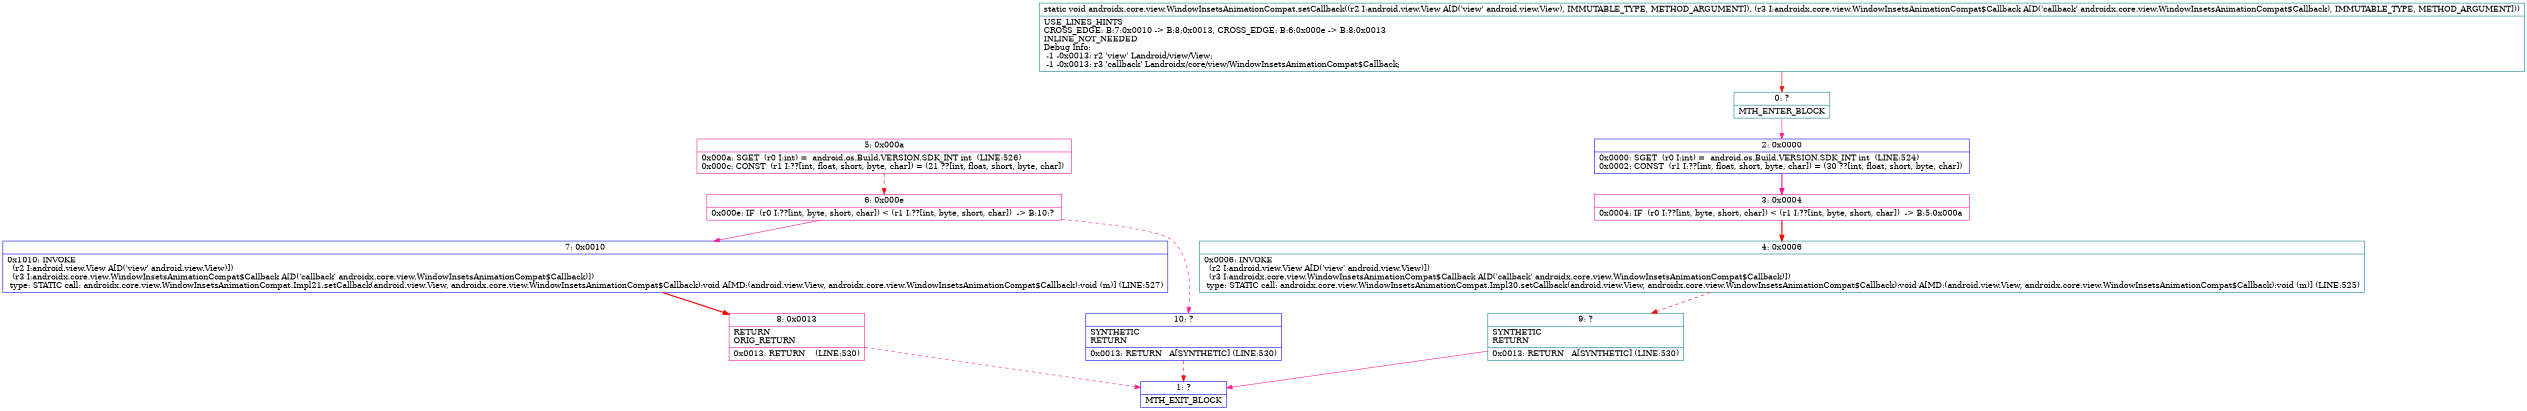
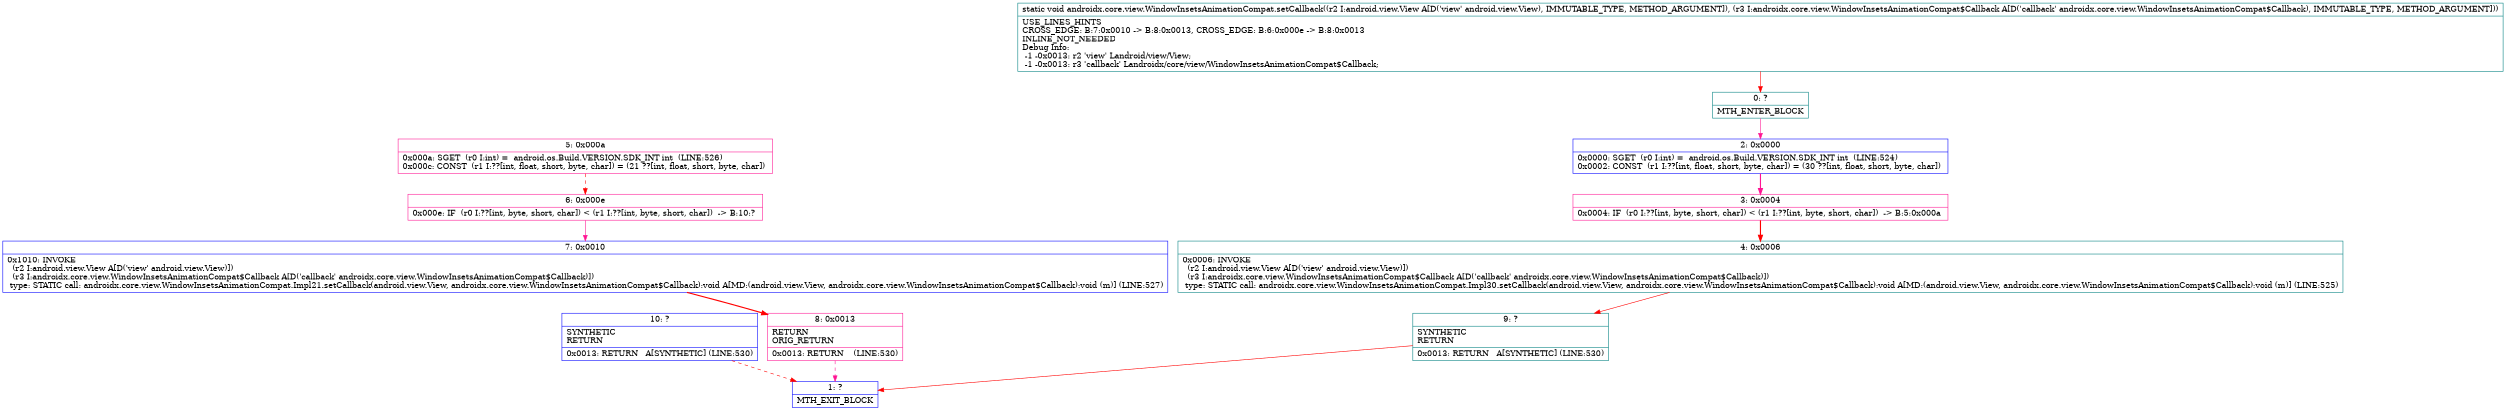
(1153, 233) -> none
(1684, 302) -> (1635, 302)
(1360, 369) -> (1148, 368)
